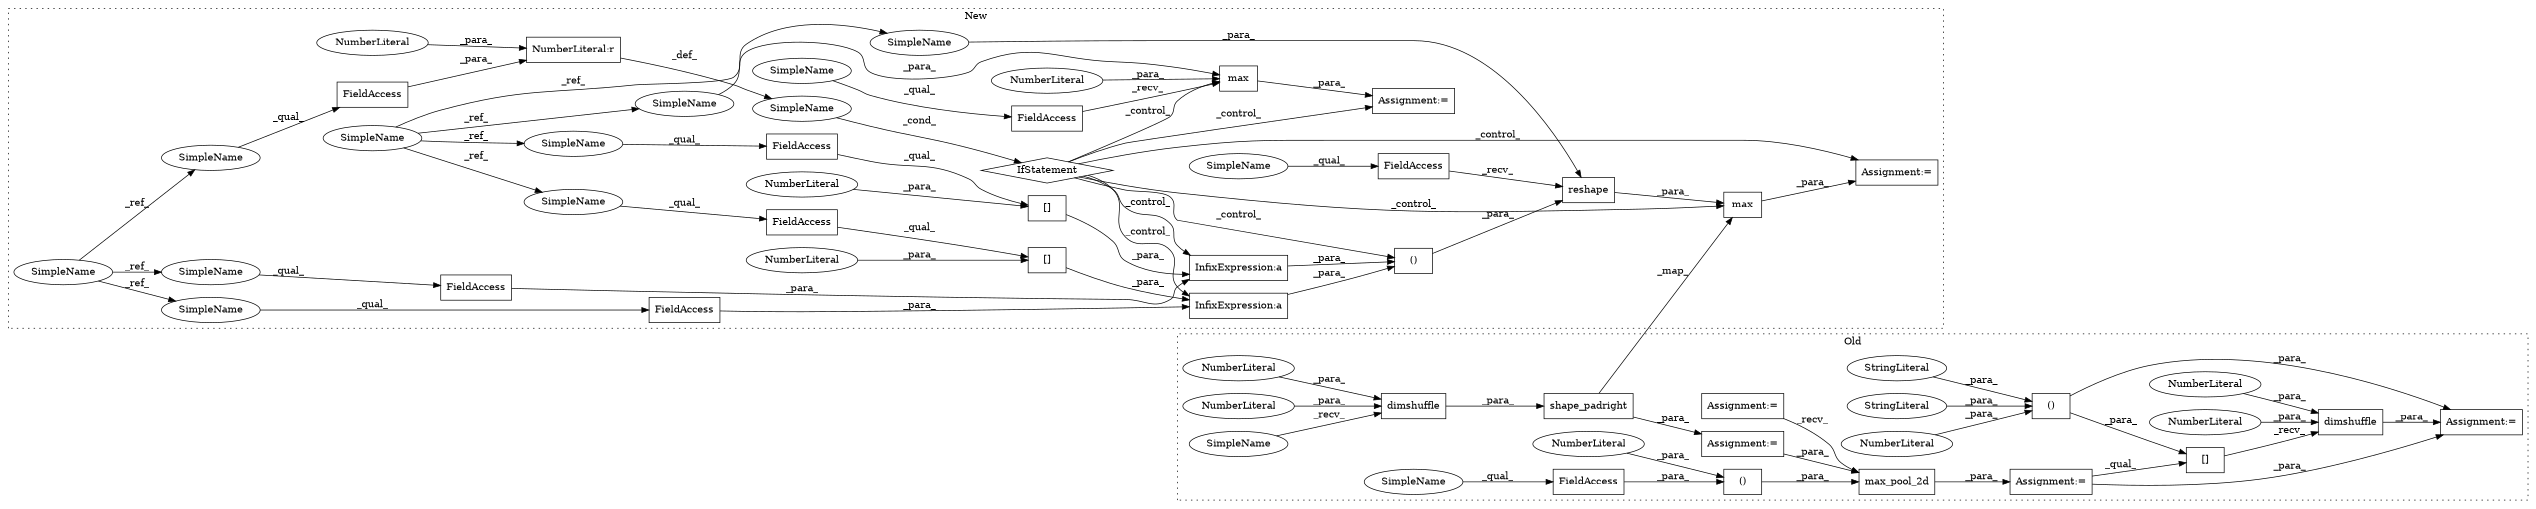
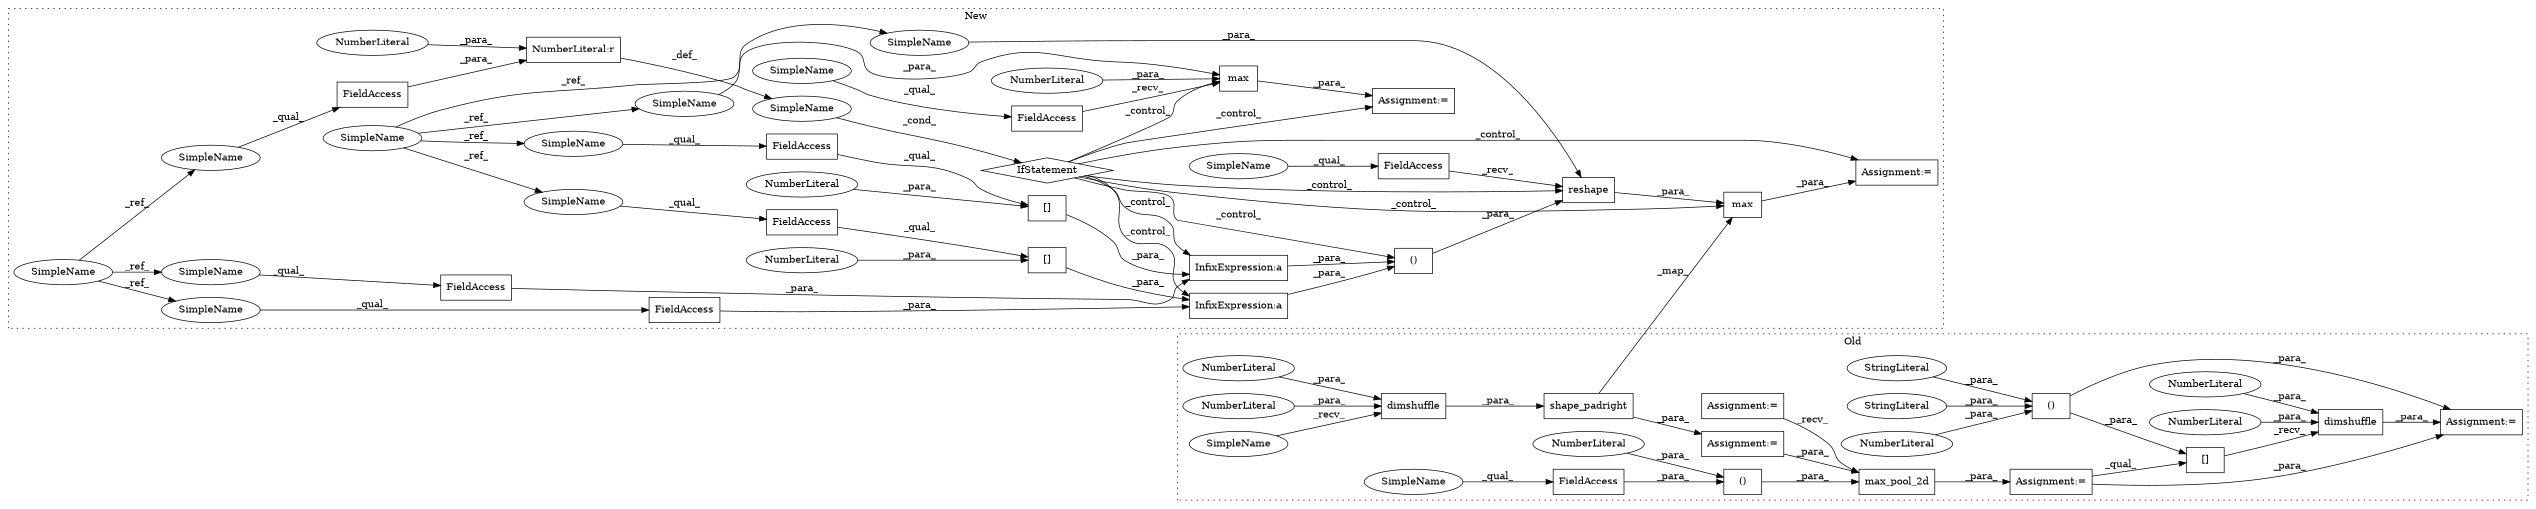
none -> (1320, 191)
